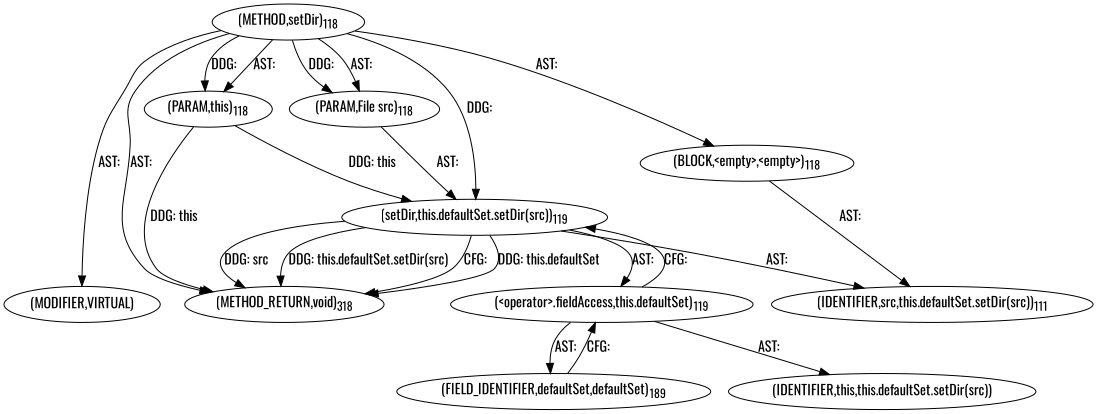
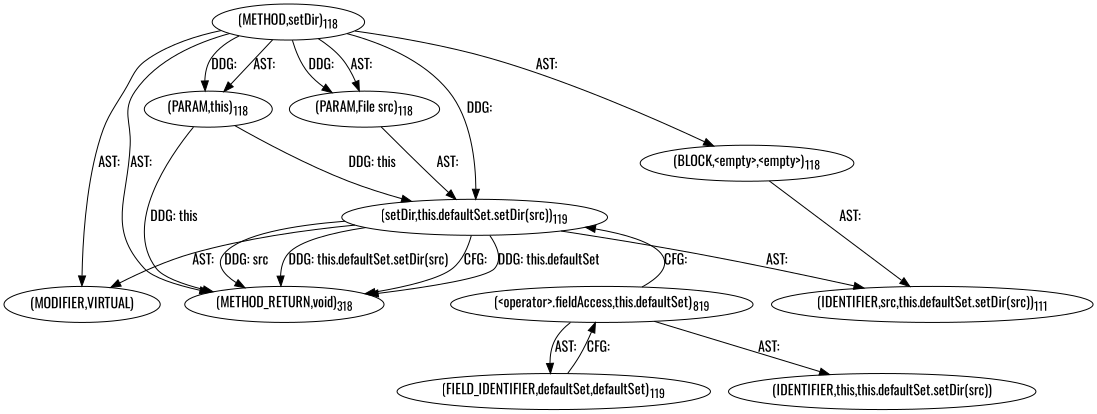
(621, 247) -> (223, 246)
(701, 303) -> (701, 303)
(658, 390) -> (658, 390)
